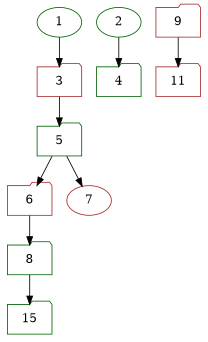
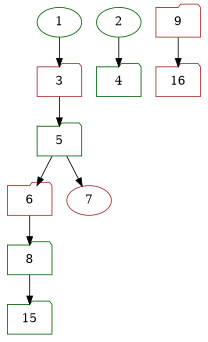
(178, 82) -> (178, 82)
